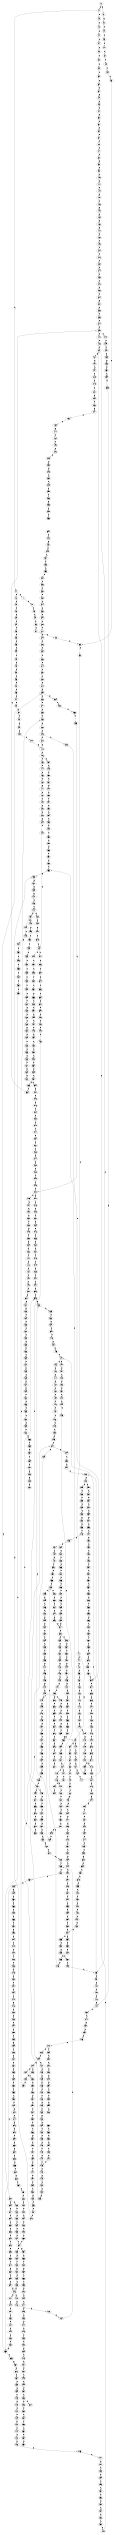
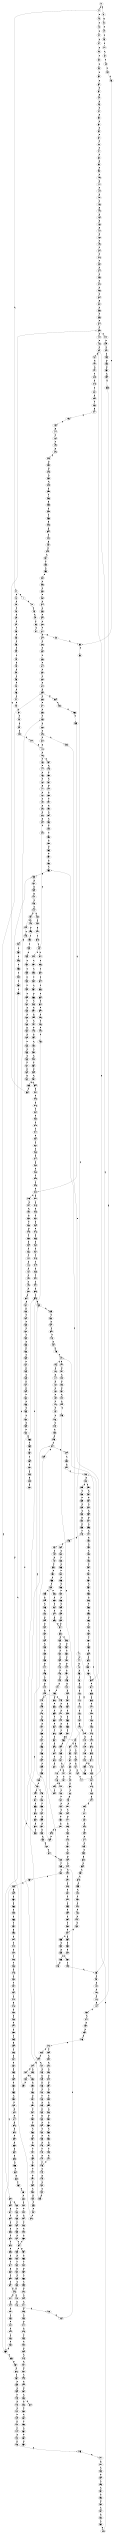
none -> (48, 525)
none -> (49, 2119)
